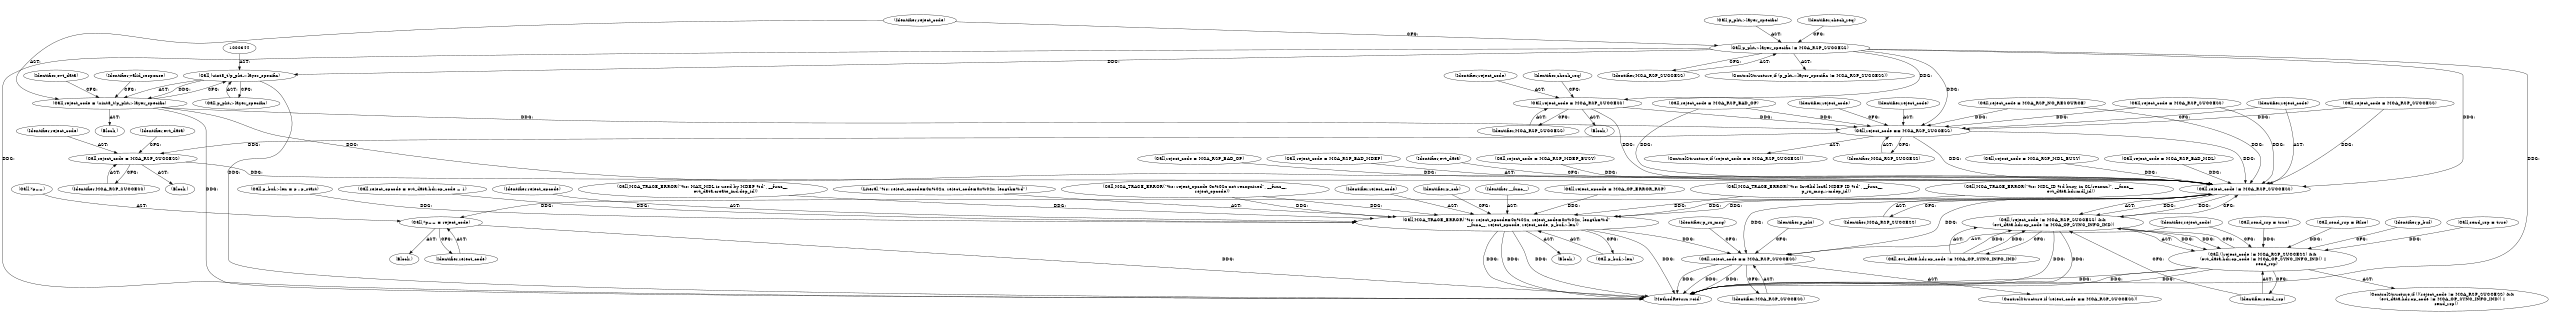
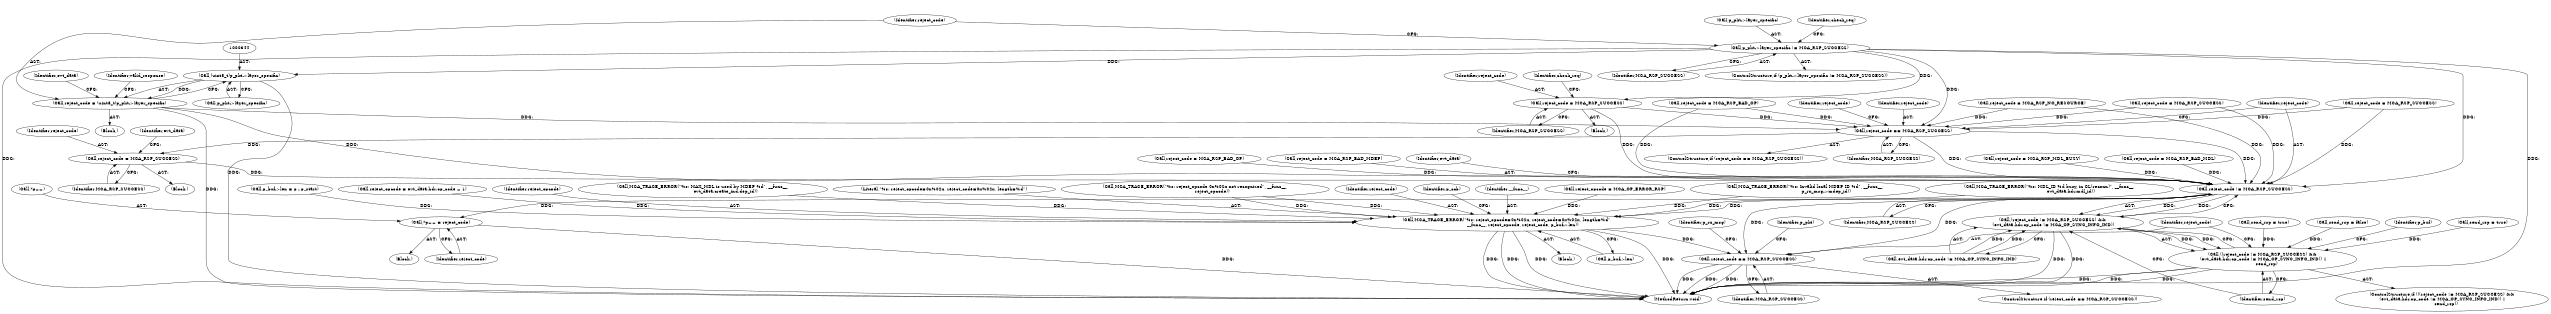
(1545, 159) -> none
